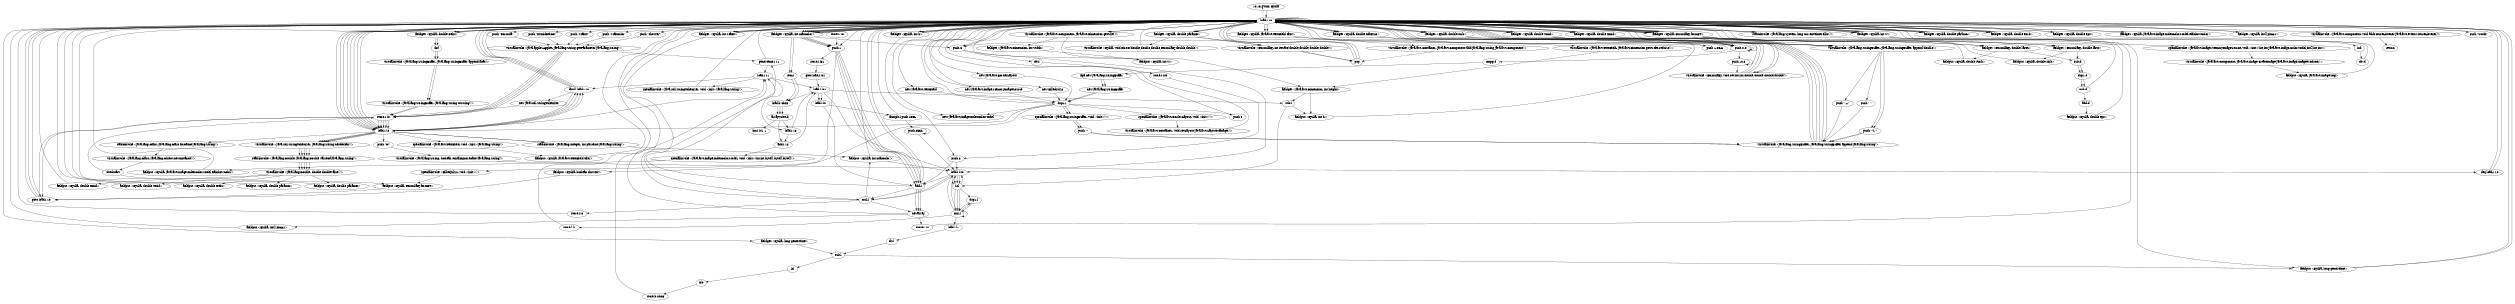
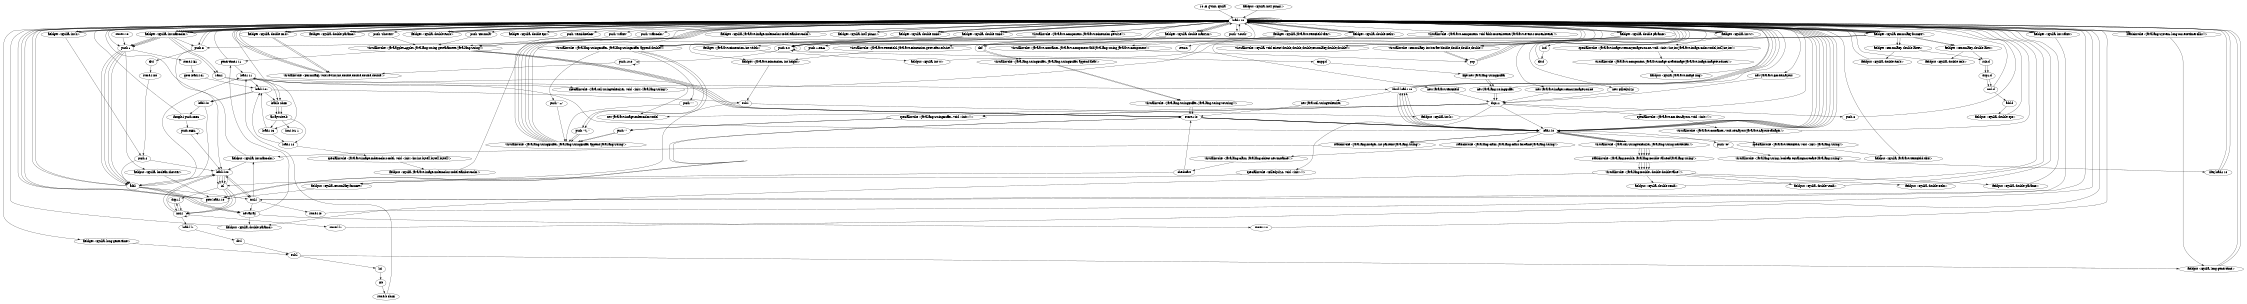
(944, 38) -> (1785, 42)
(1311, 103) -> none
(783, 145) -> (288, 145)
(880, 146) -> none
(602, 221) -> (249, 219)
